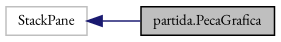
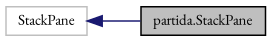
(208, 21) -> (203, 21)
